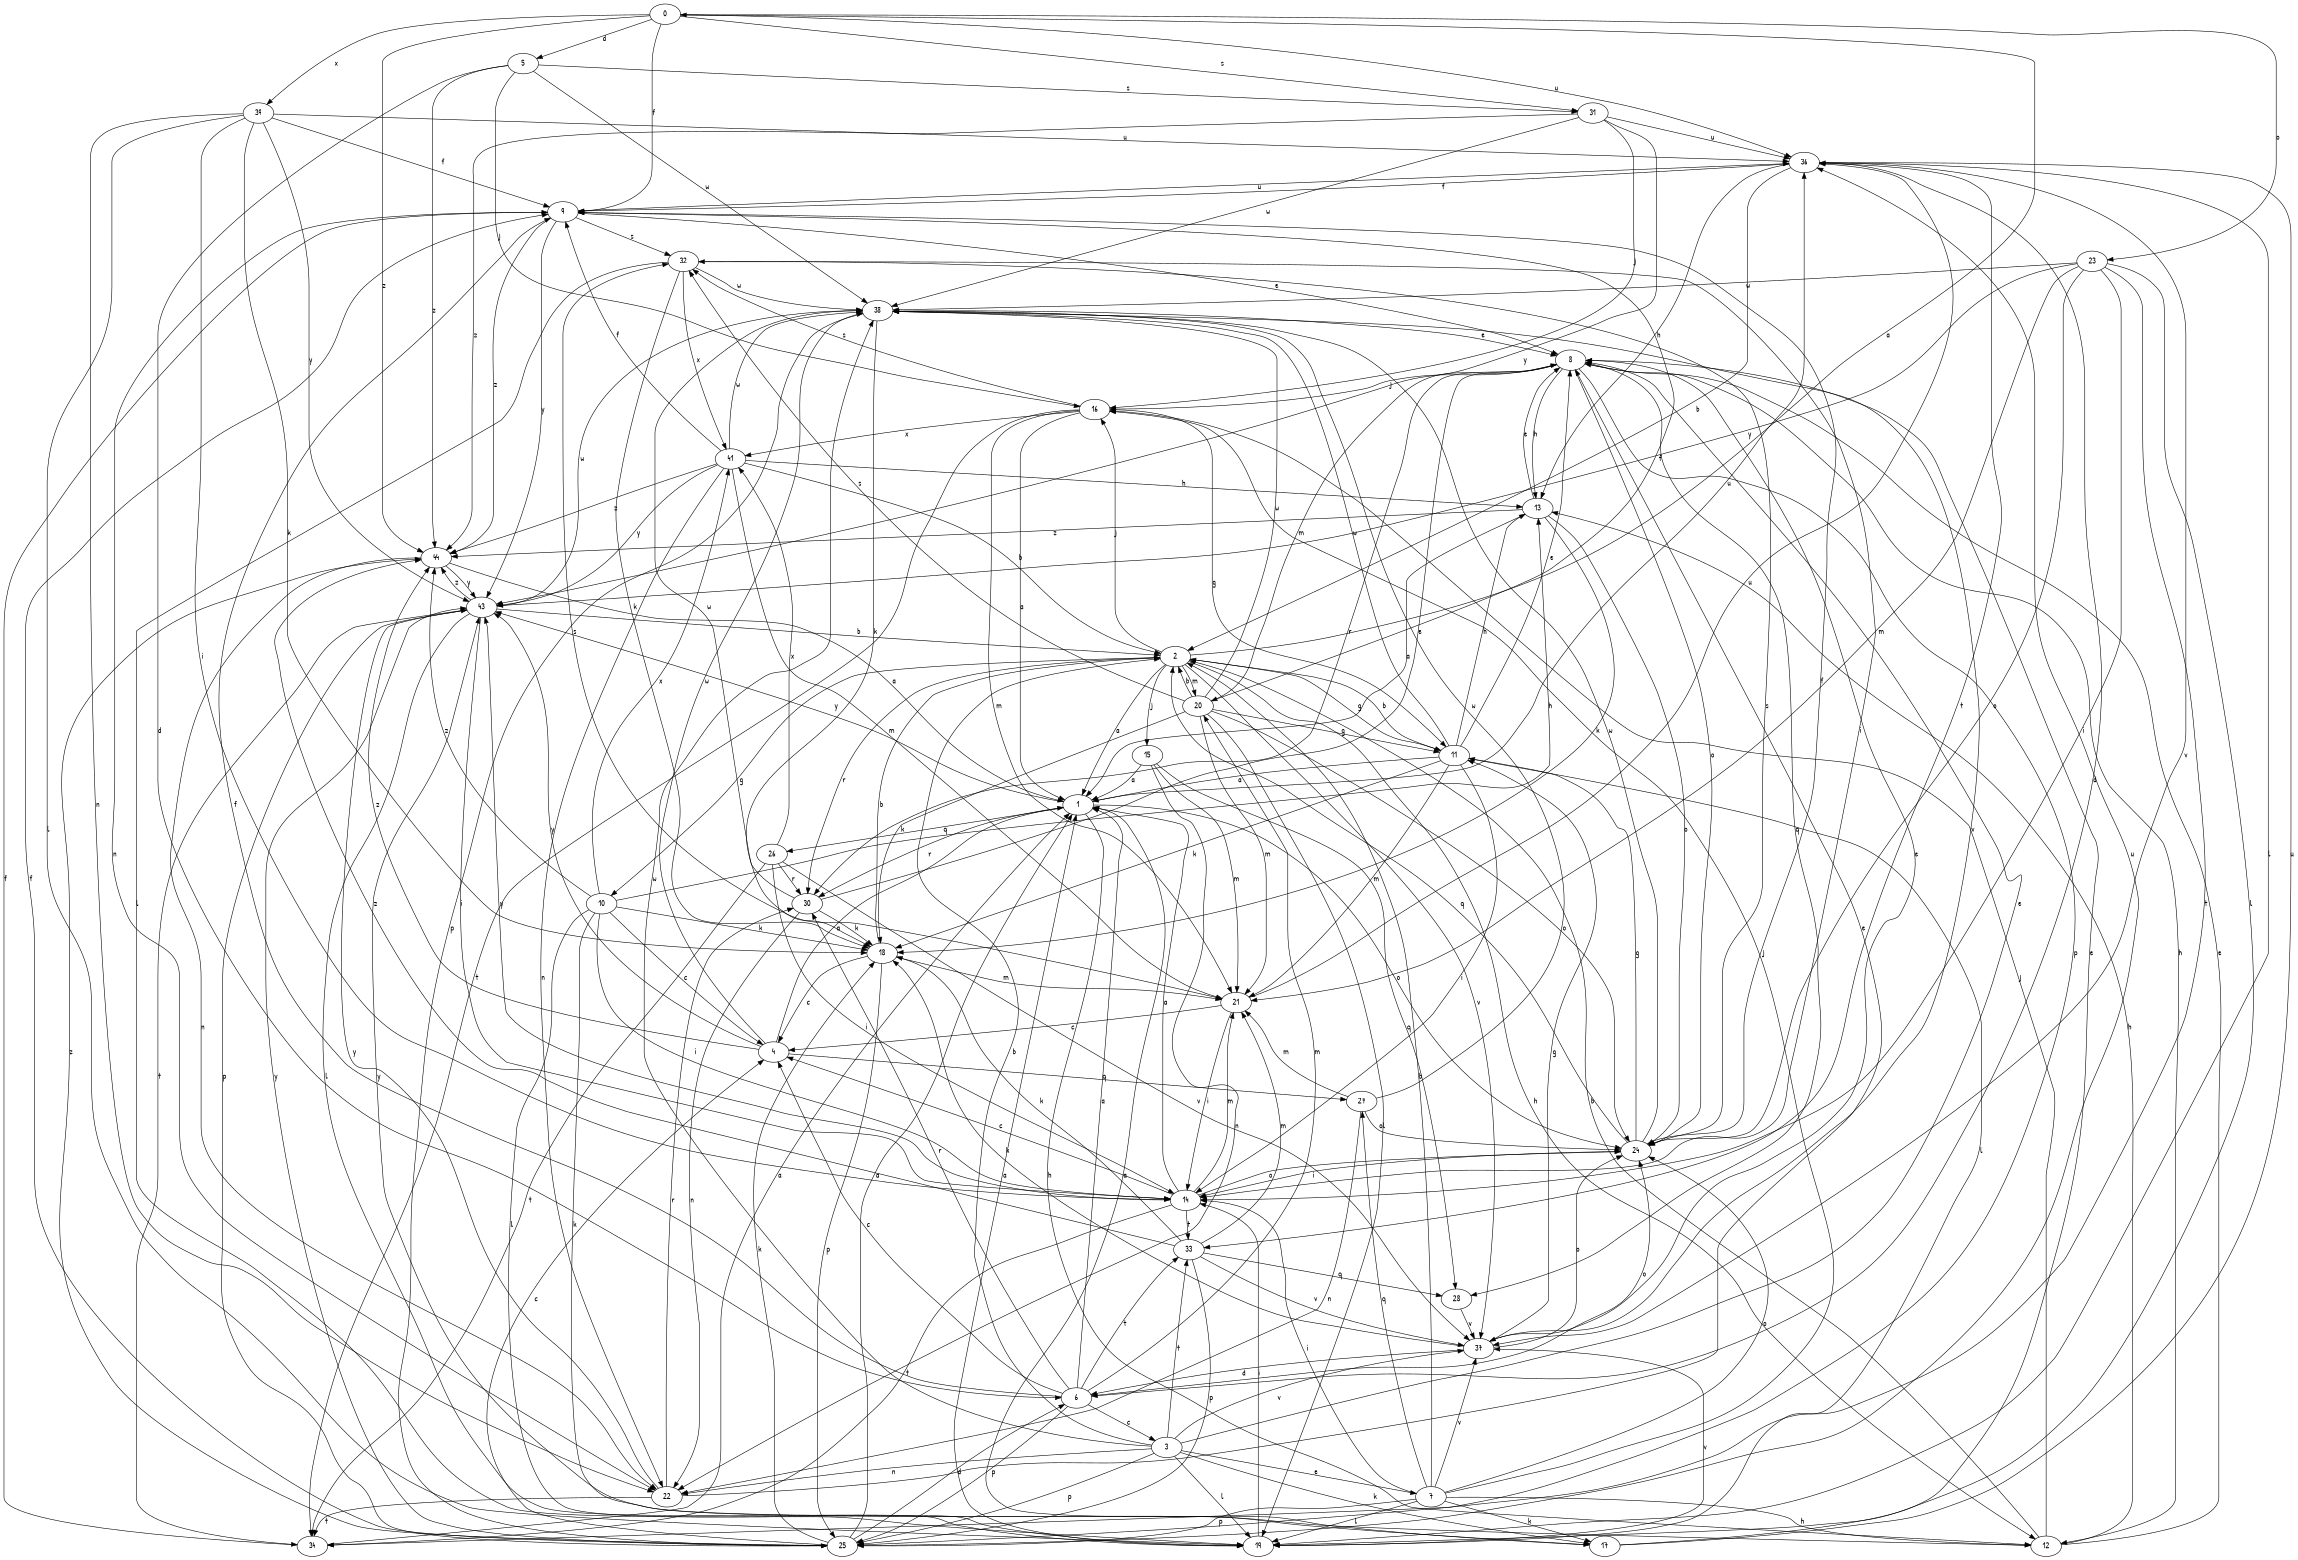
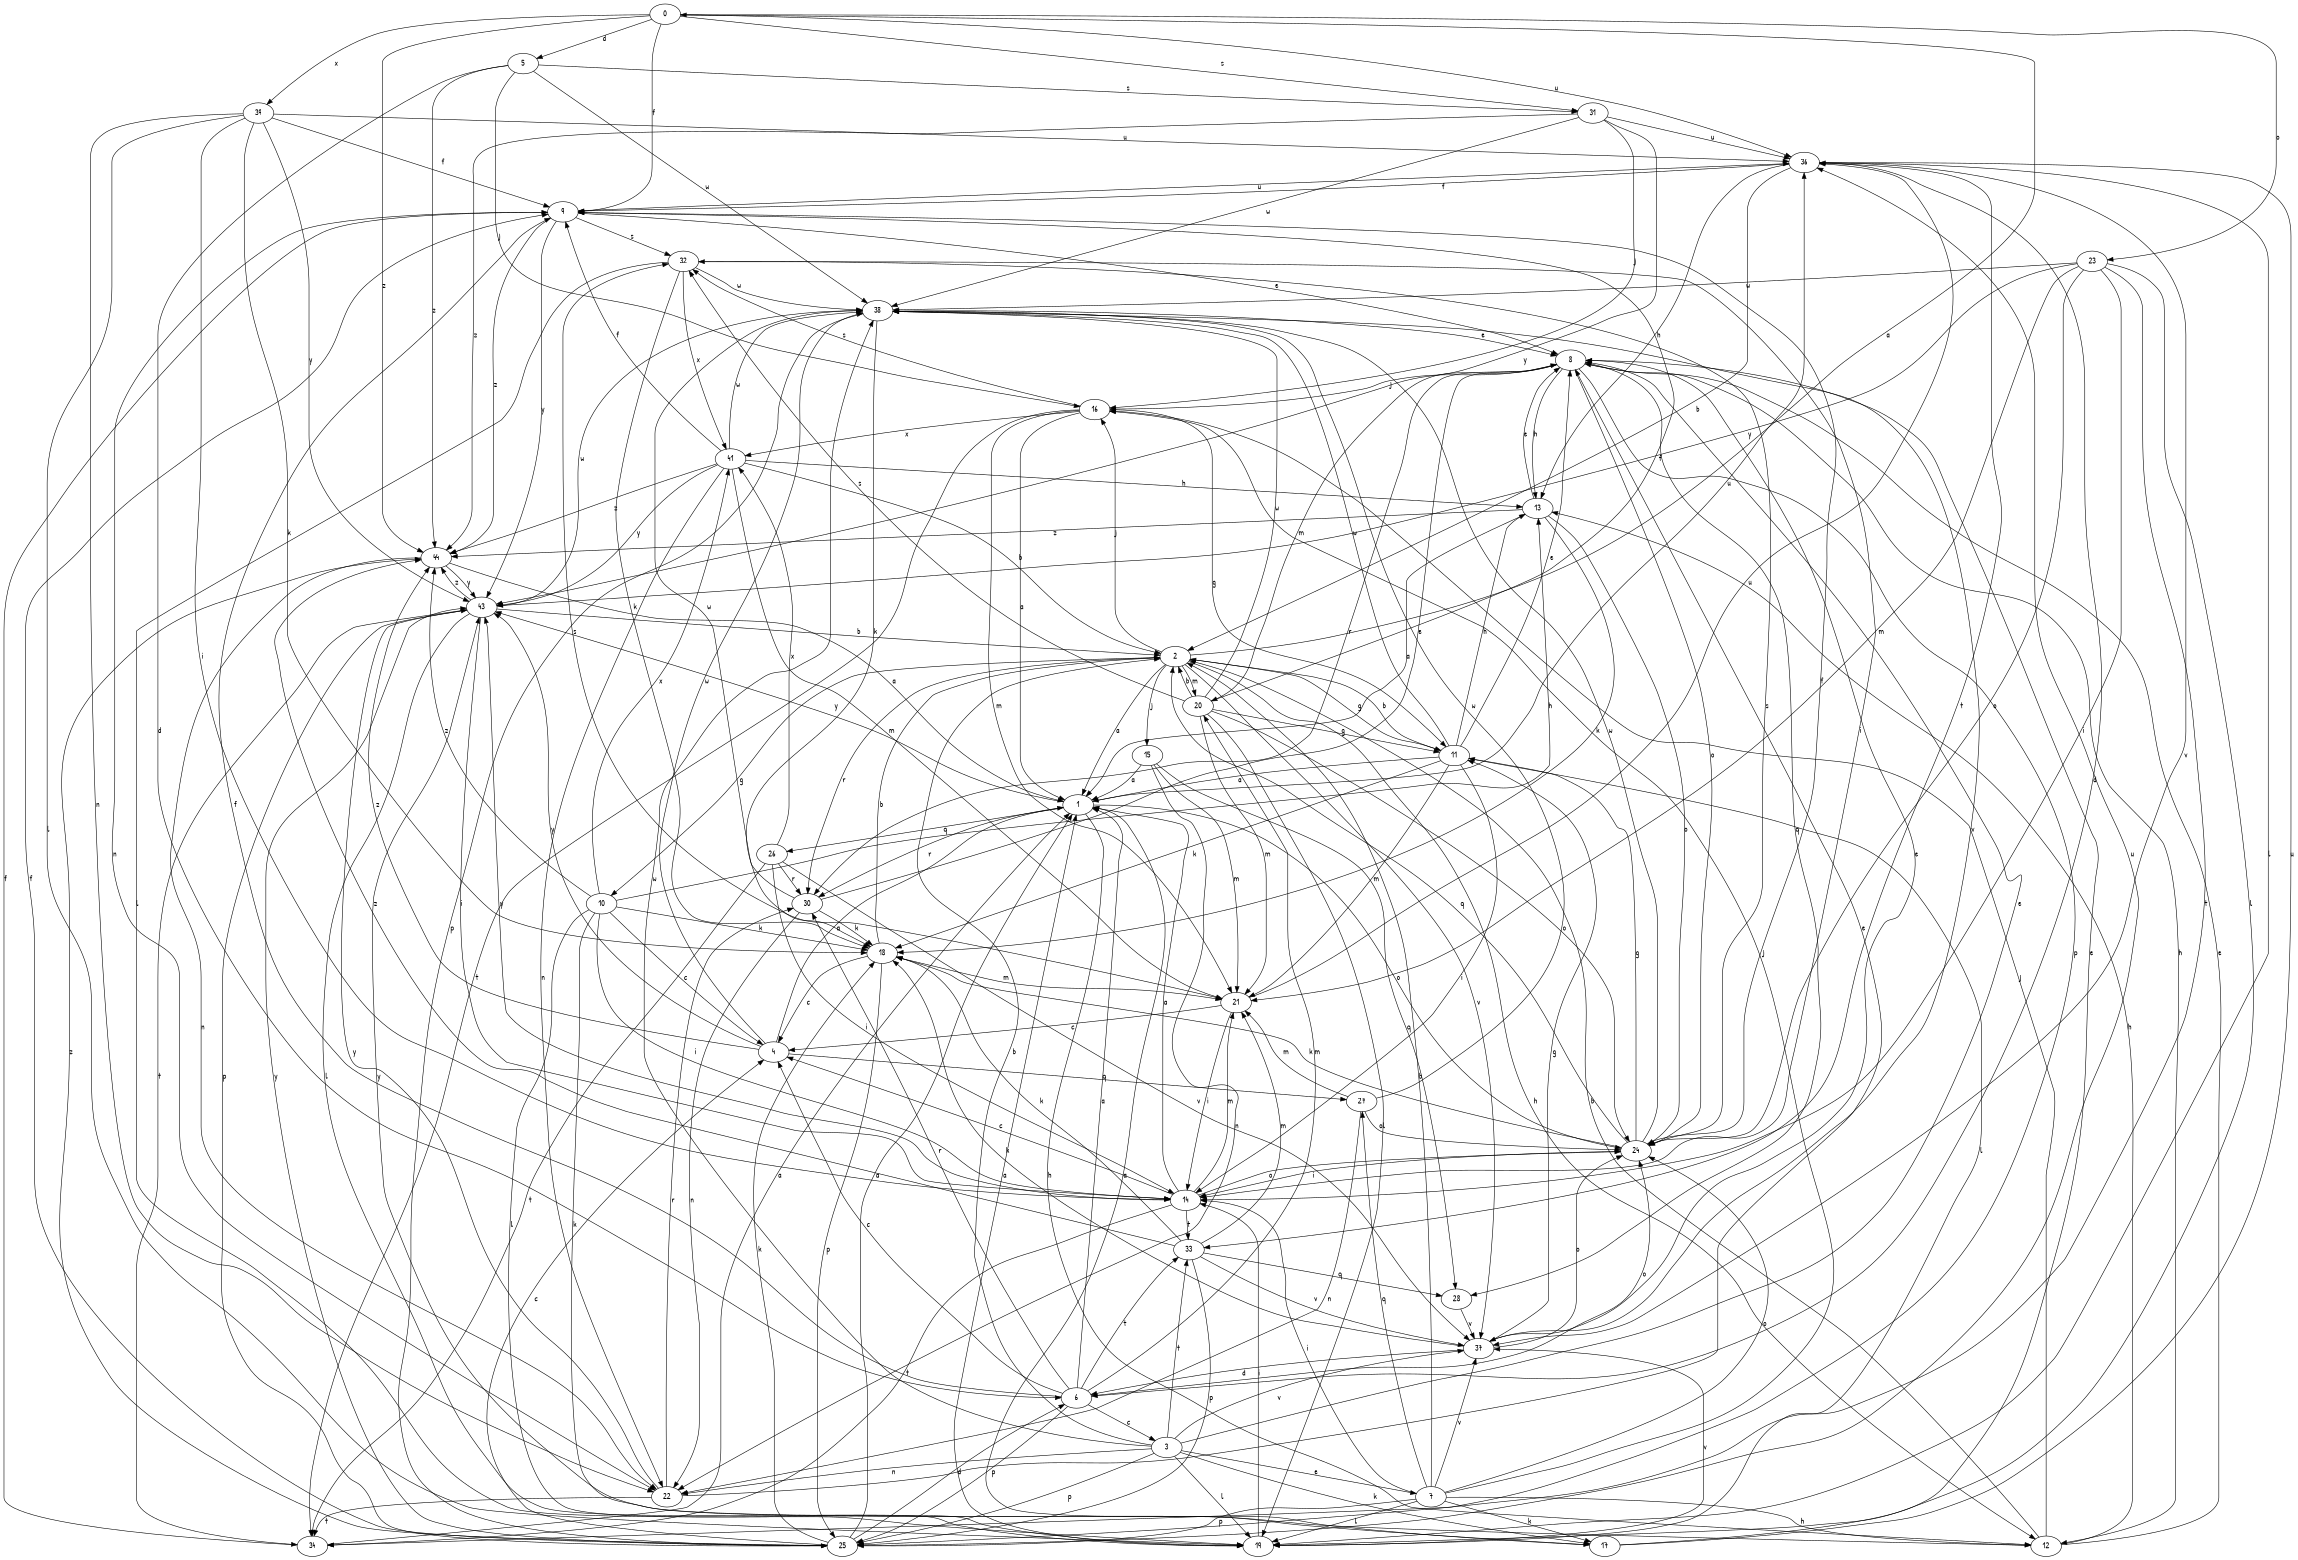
(1037, 769) -> (1286, 1041)
